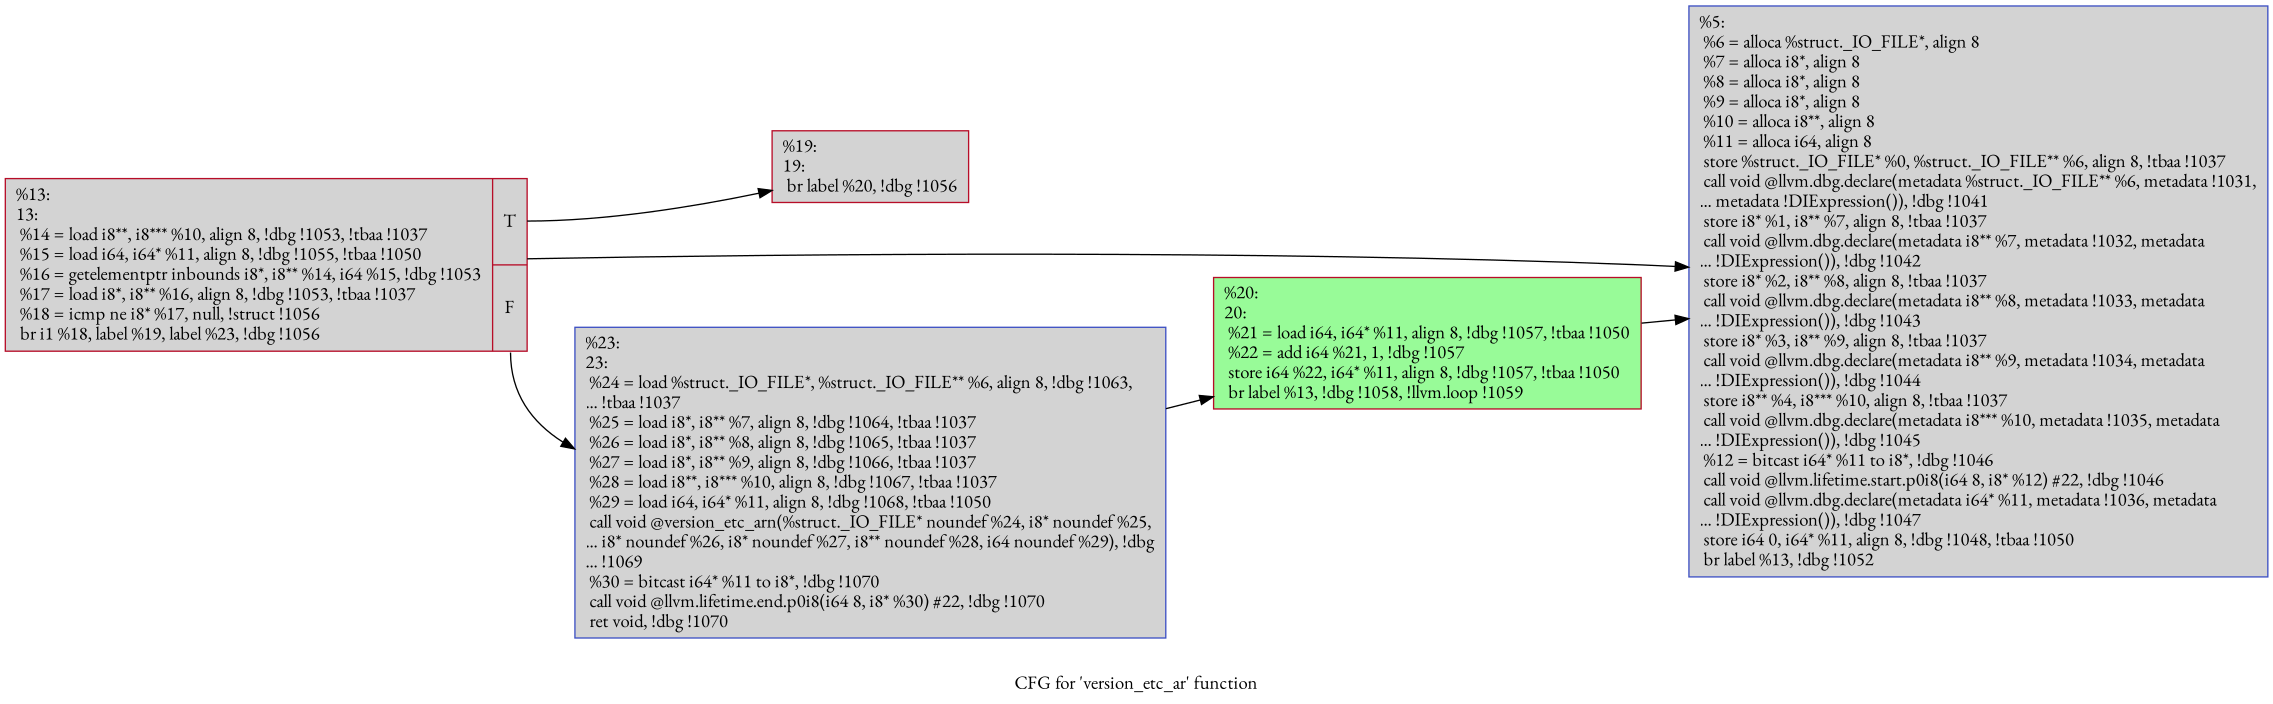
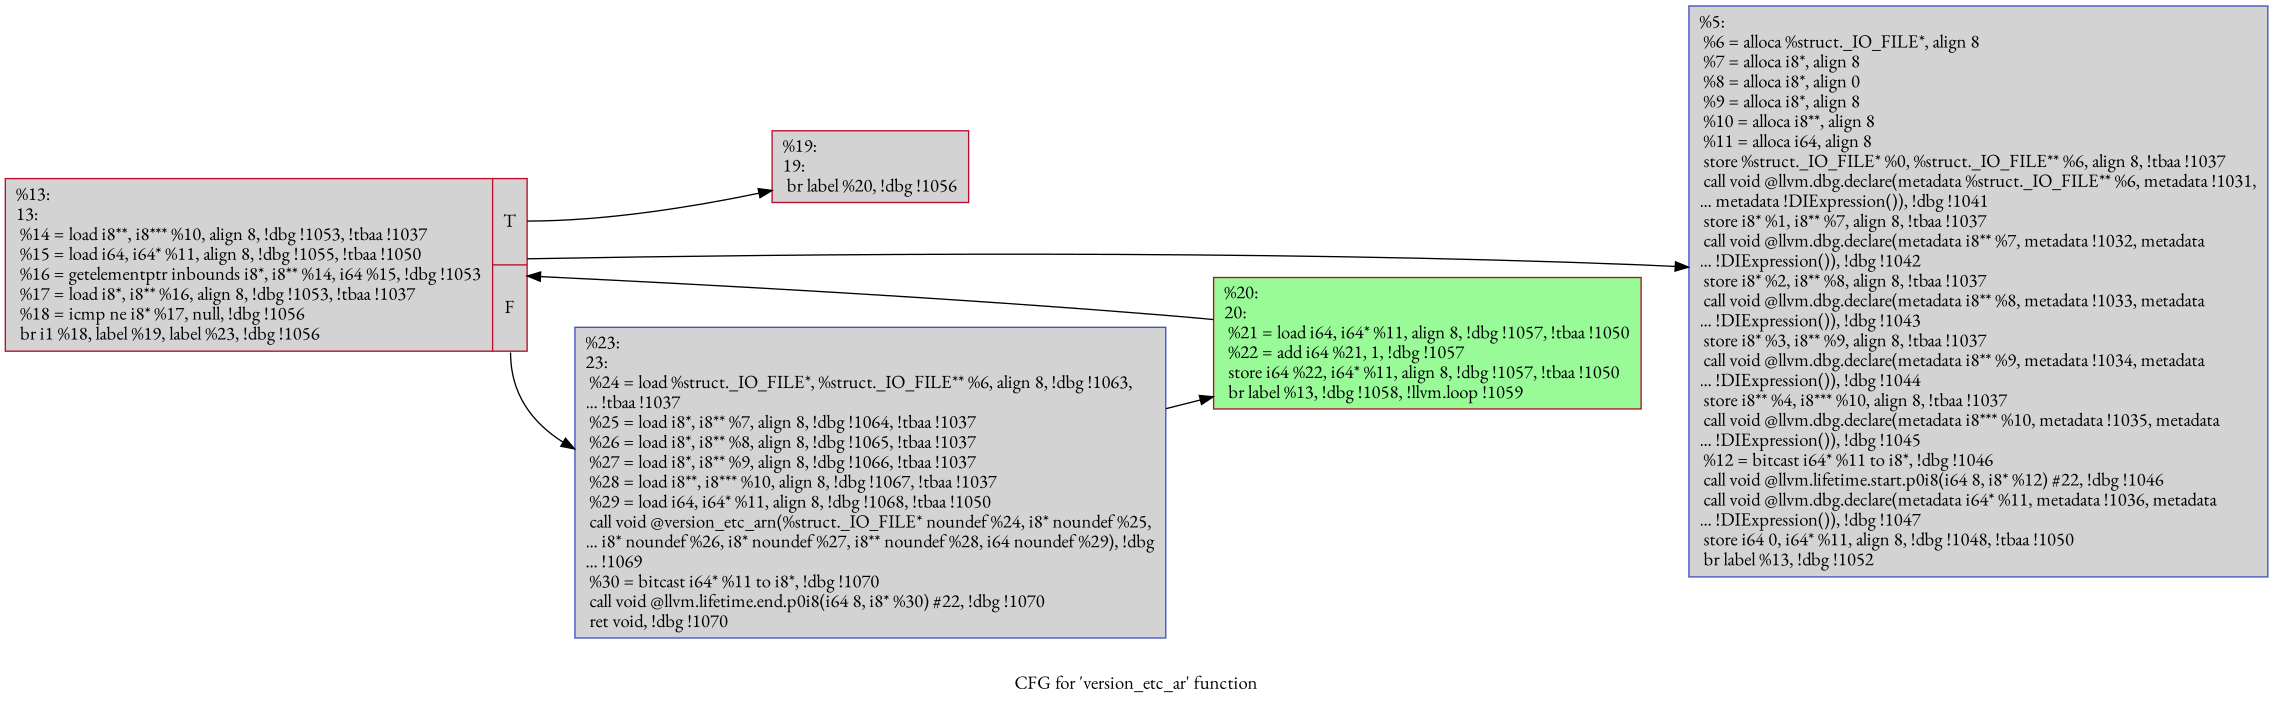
(1780, 82) -> (1780, 82)
(168, 314) -> (161, 314)
(1658, 322) -> (877, 295)
